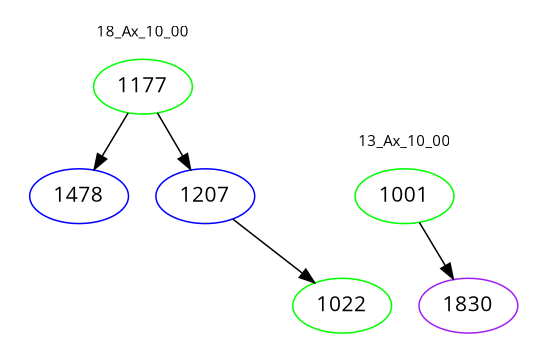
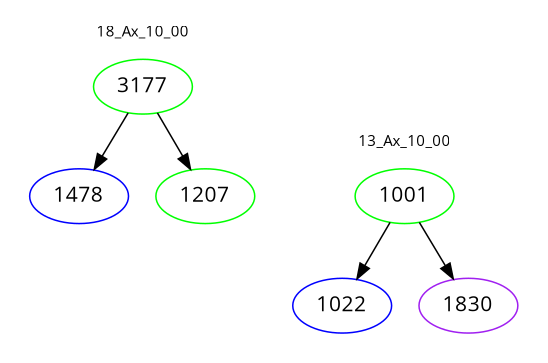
(143, 87) -> (143, 87)
(205, 196) -> (205, 196)
(268, 246) -> (377, 244)
(342, 306) -> (342, 306)
